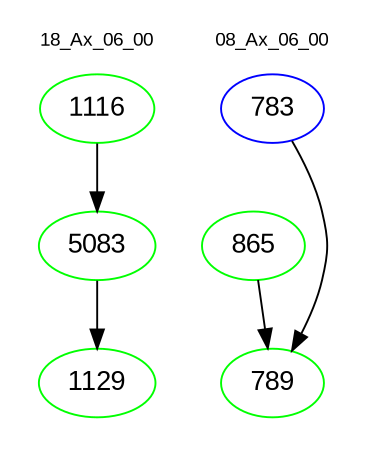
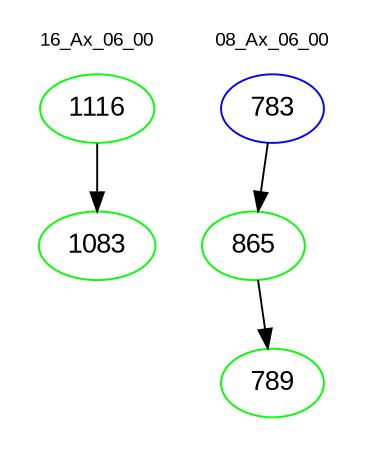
(97, 41) -> (97, 41)
(327, 236) -> (264, 167)
(97, 246) -> (97, 246)
(97, 383) -> none
